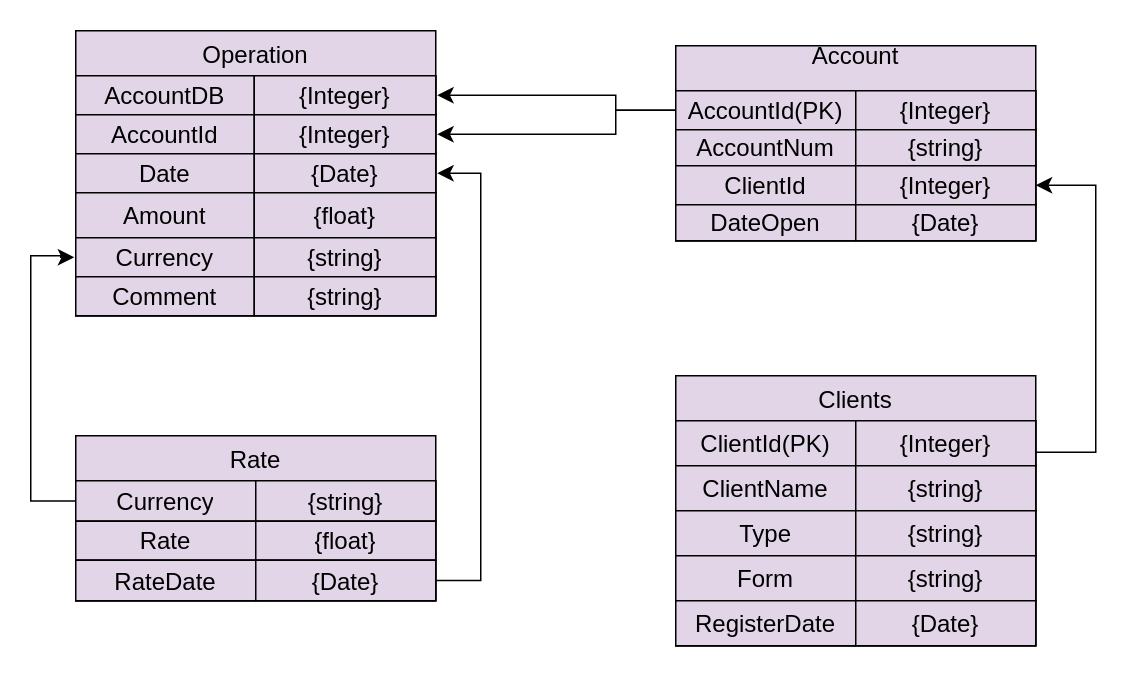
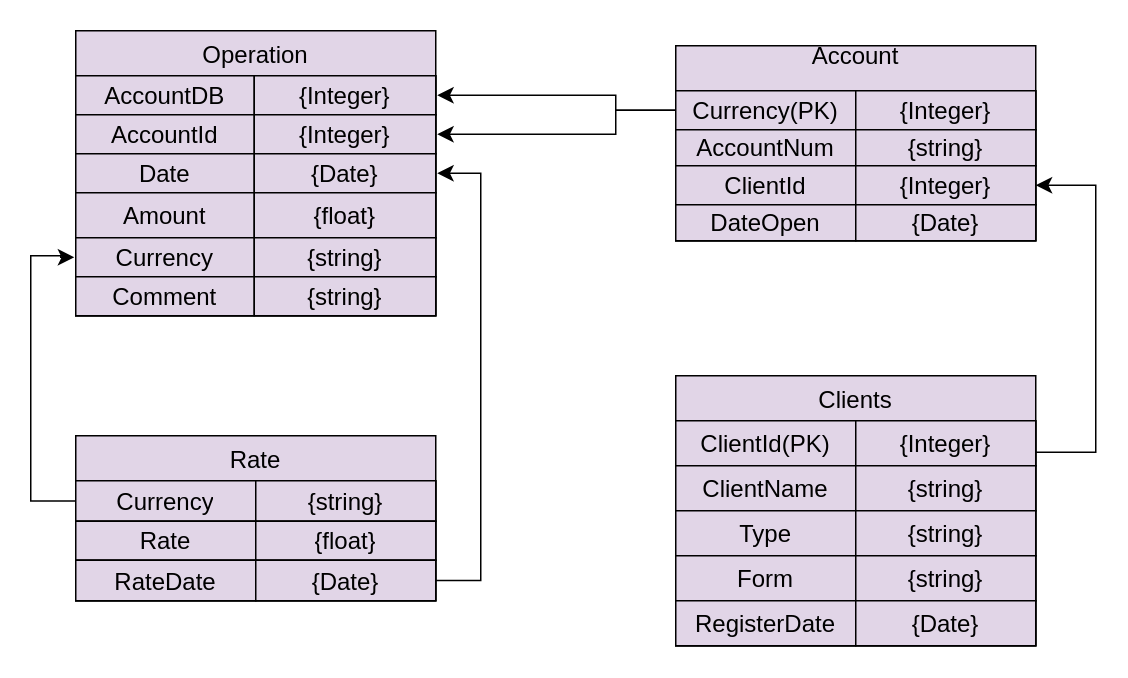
(766, 110) -> (766, 110)
